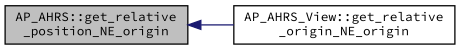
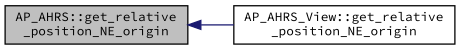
(344, 25) -> (344, 25)
